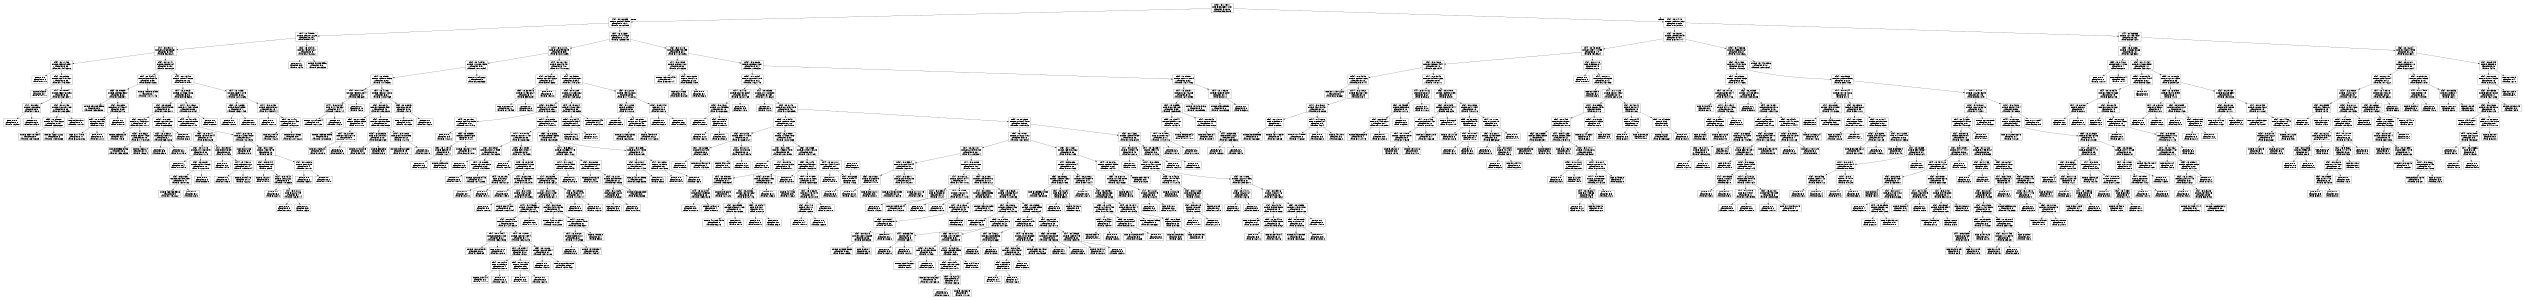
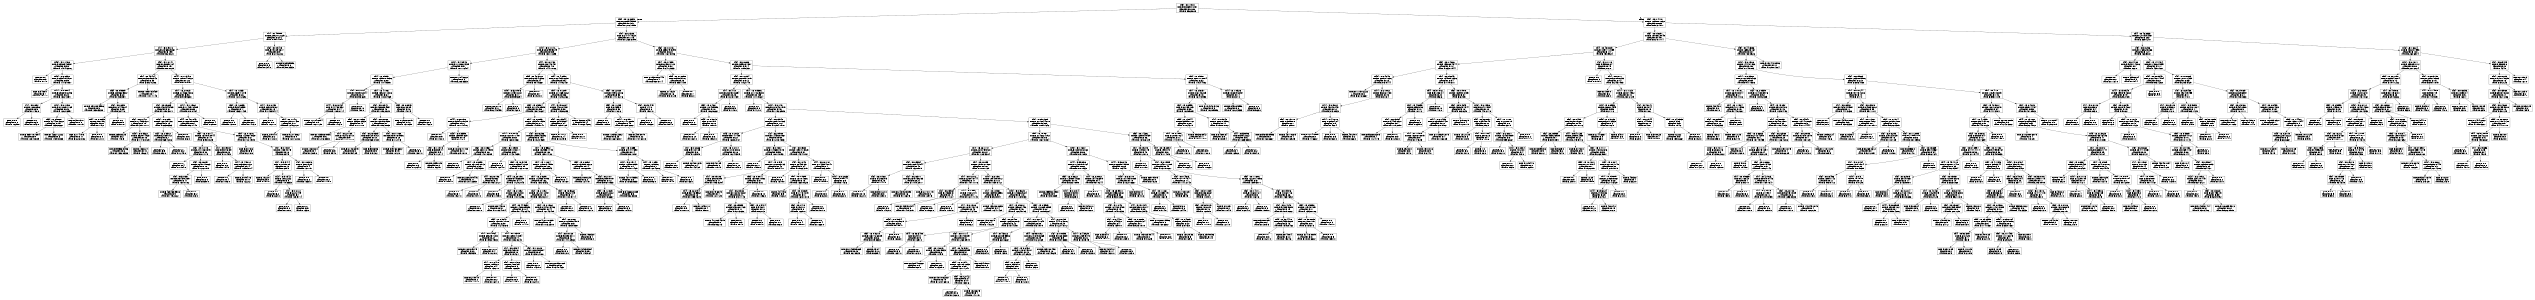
(851, 171) -> (840, 187)
